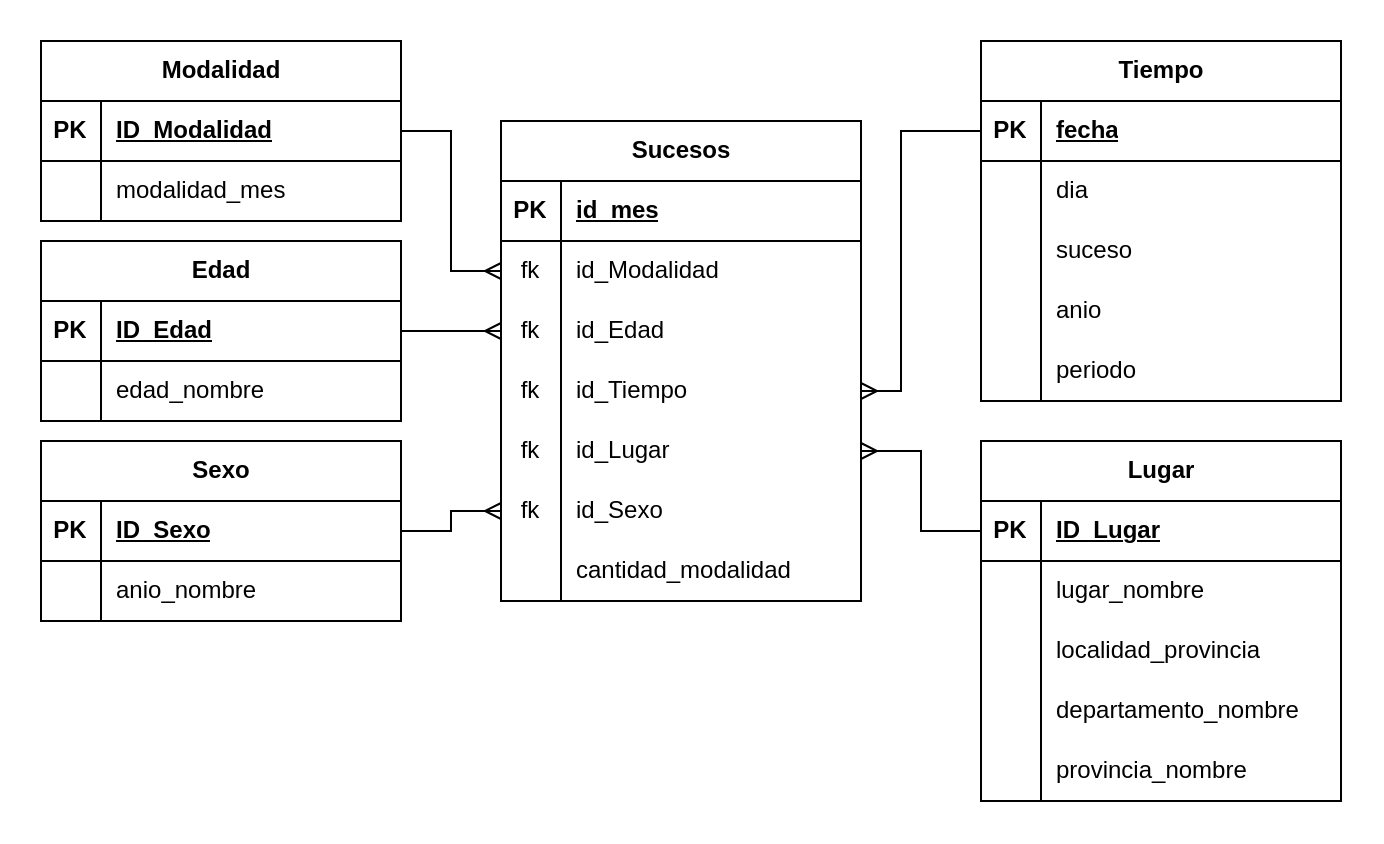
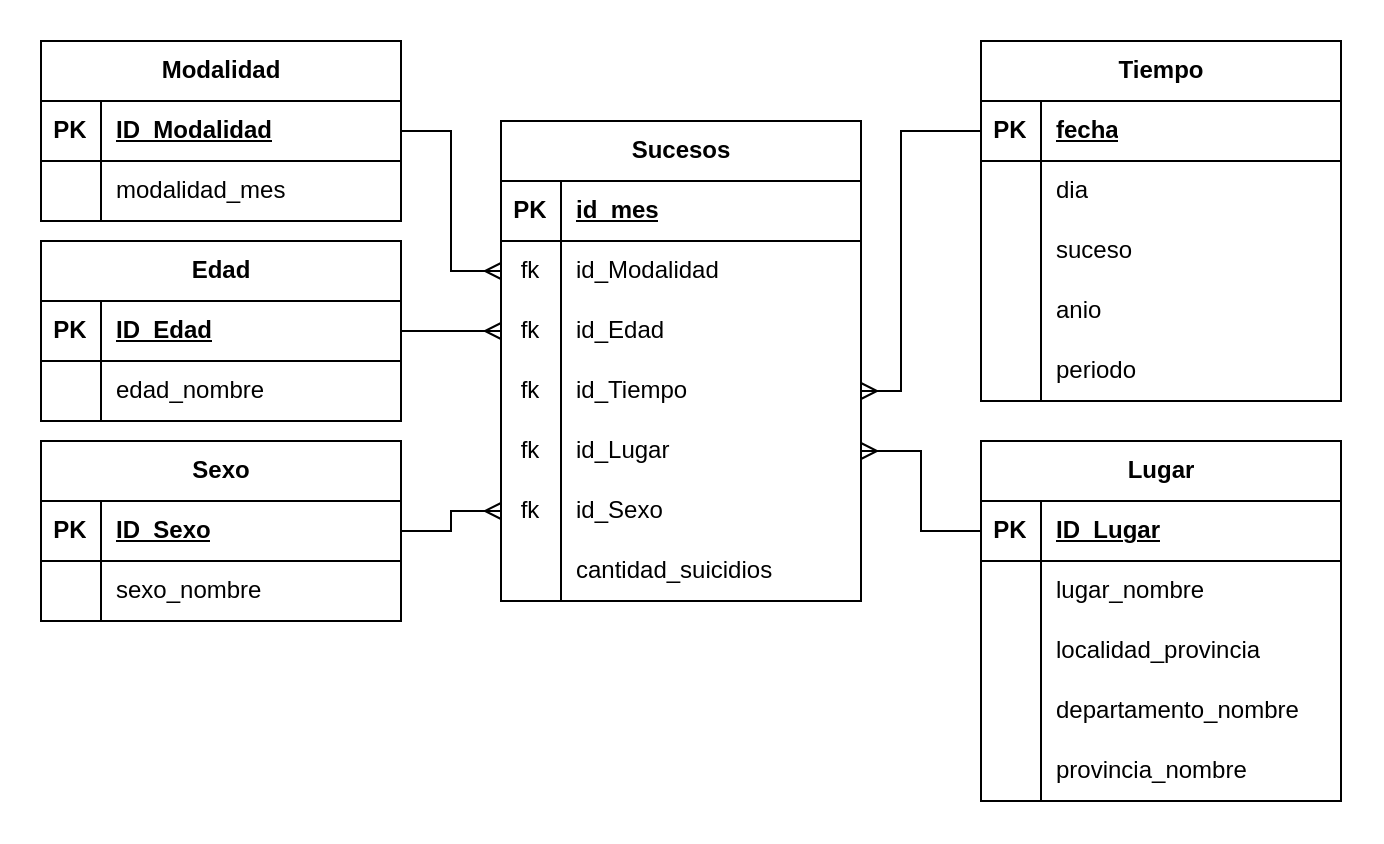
(689, 571) -> (685, 571)
(188, 591) -> (191, 591)
